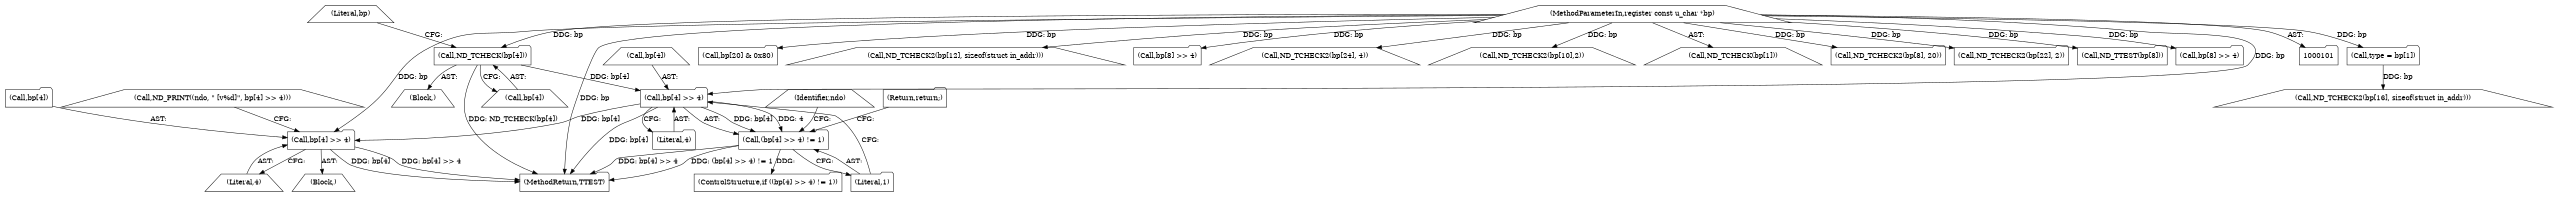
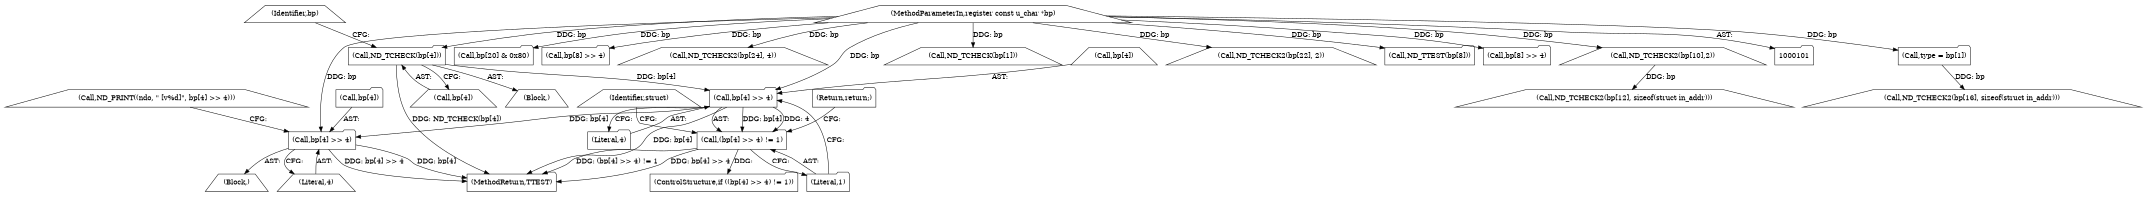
(351, 14) -> (295, 14)
(857, 25) -> none
(1266, 30) -> (1645, 76)
(1698, 35) -> (988, 35)
(1888, 56) -> none
(2011, 56) -> (1271, 56)
(820, 98) -> (639, 98)
